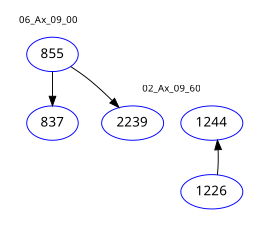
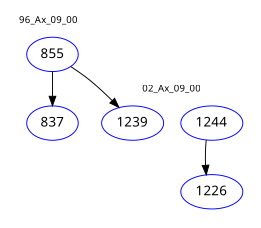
(49, 21) -> (49, 21)
(172, 89) -> (172, 89)
(133, 123) -> (133, 123)
(218, 162) -> (205, 153)
